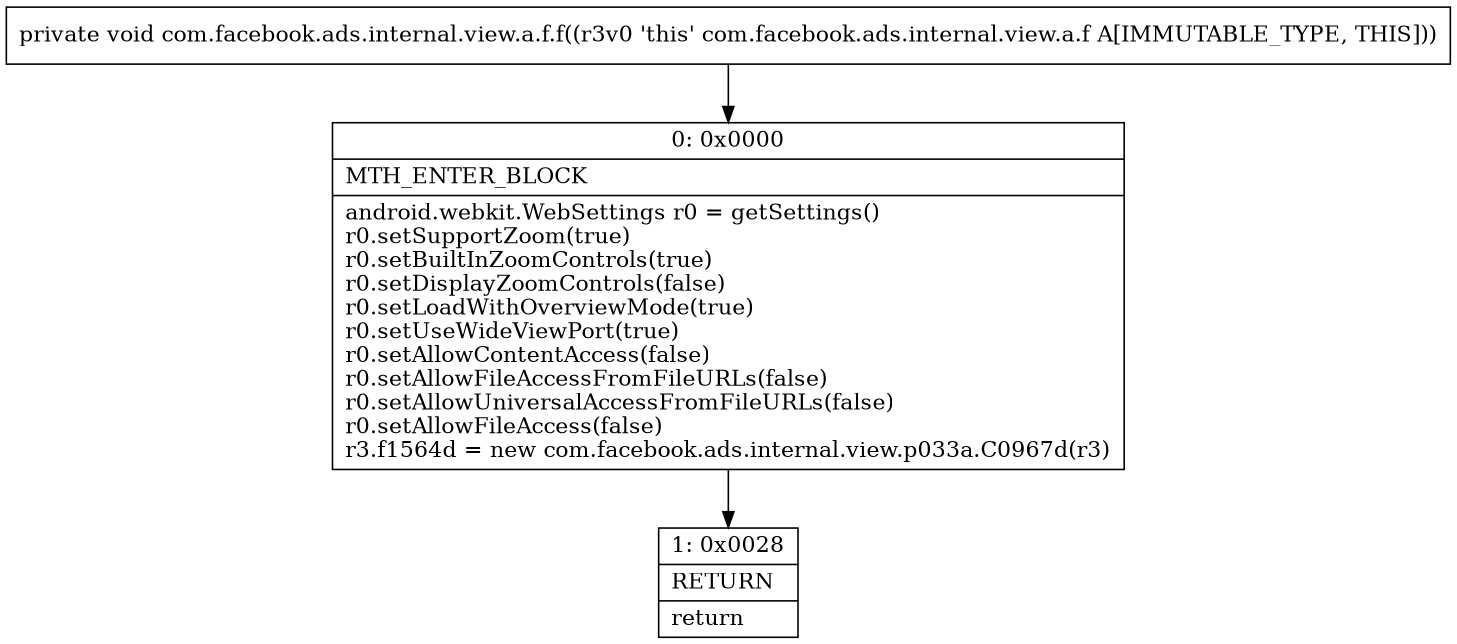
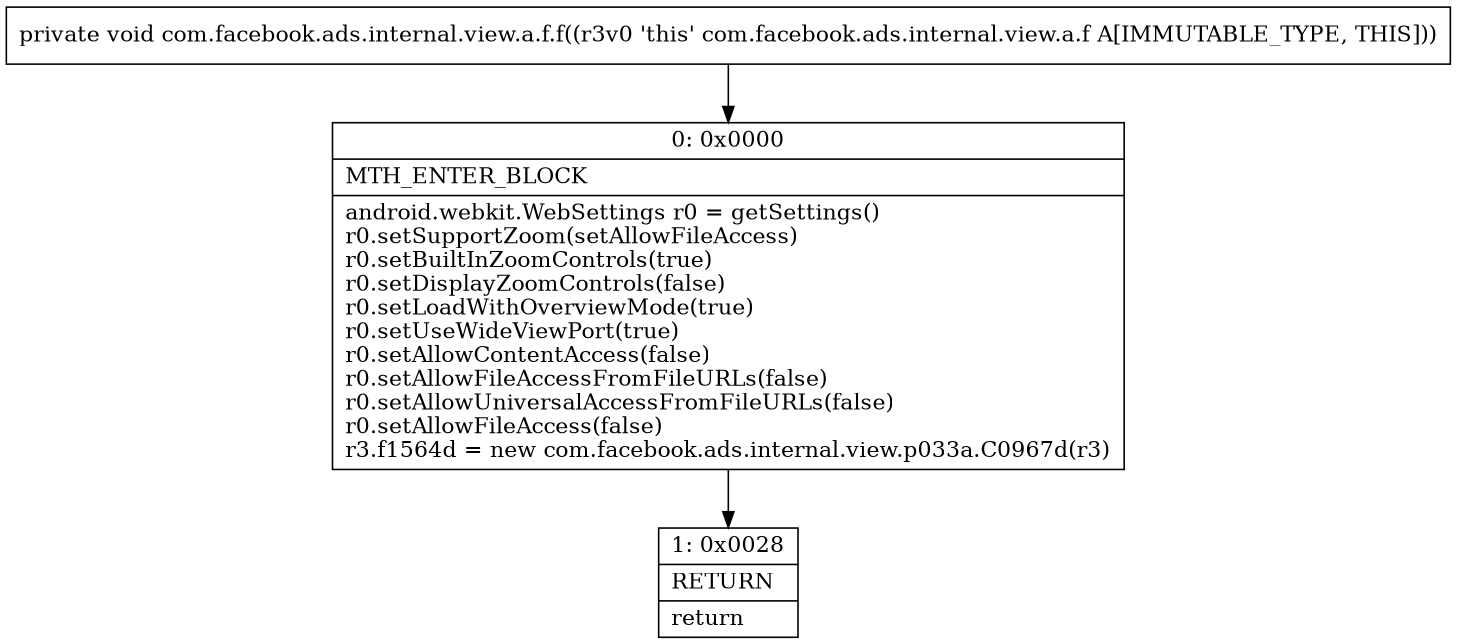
(488, 237) -> (572, 237)
